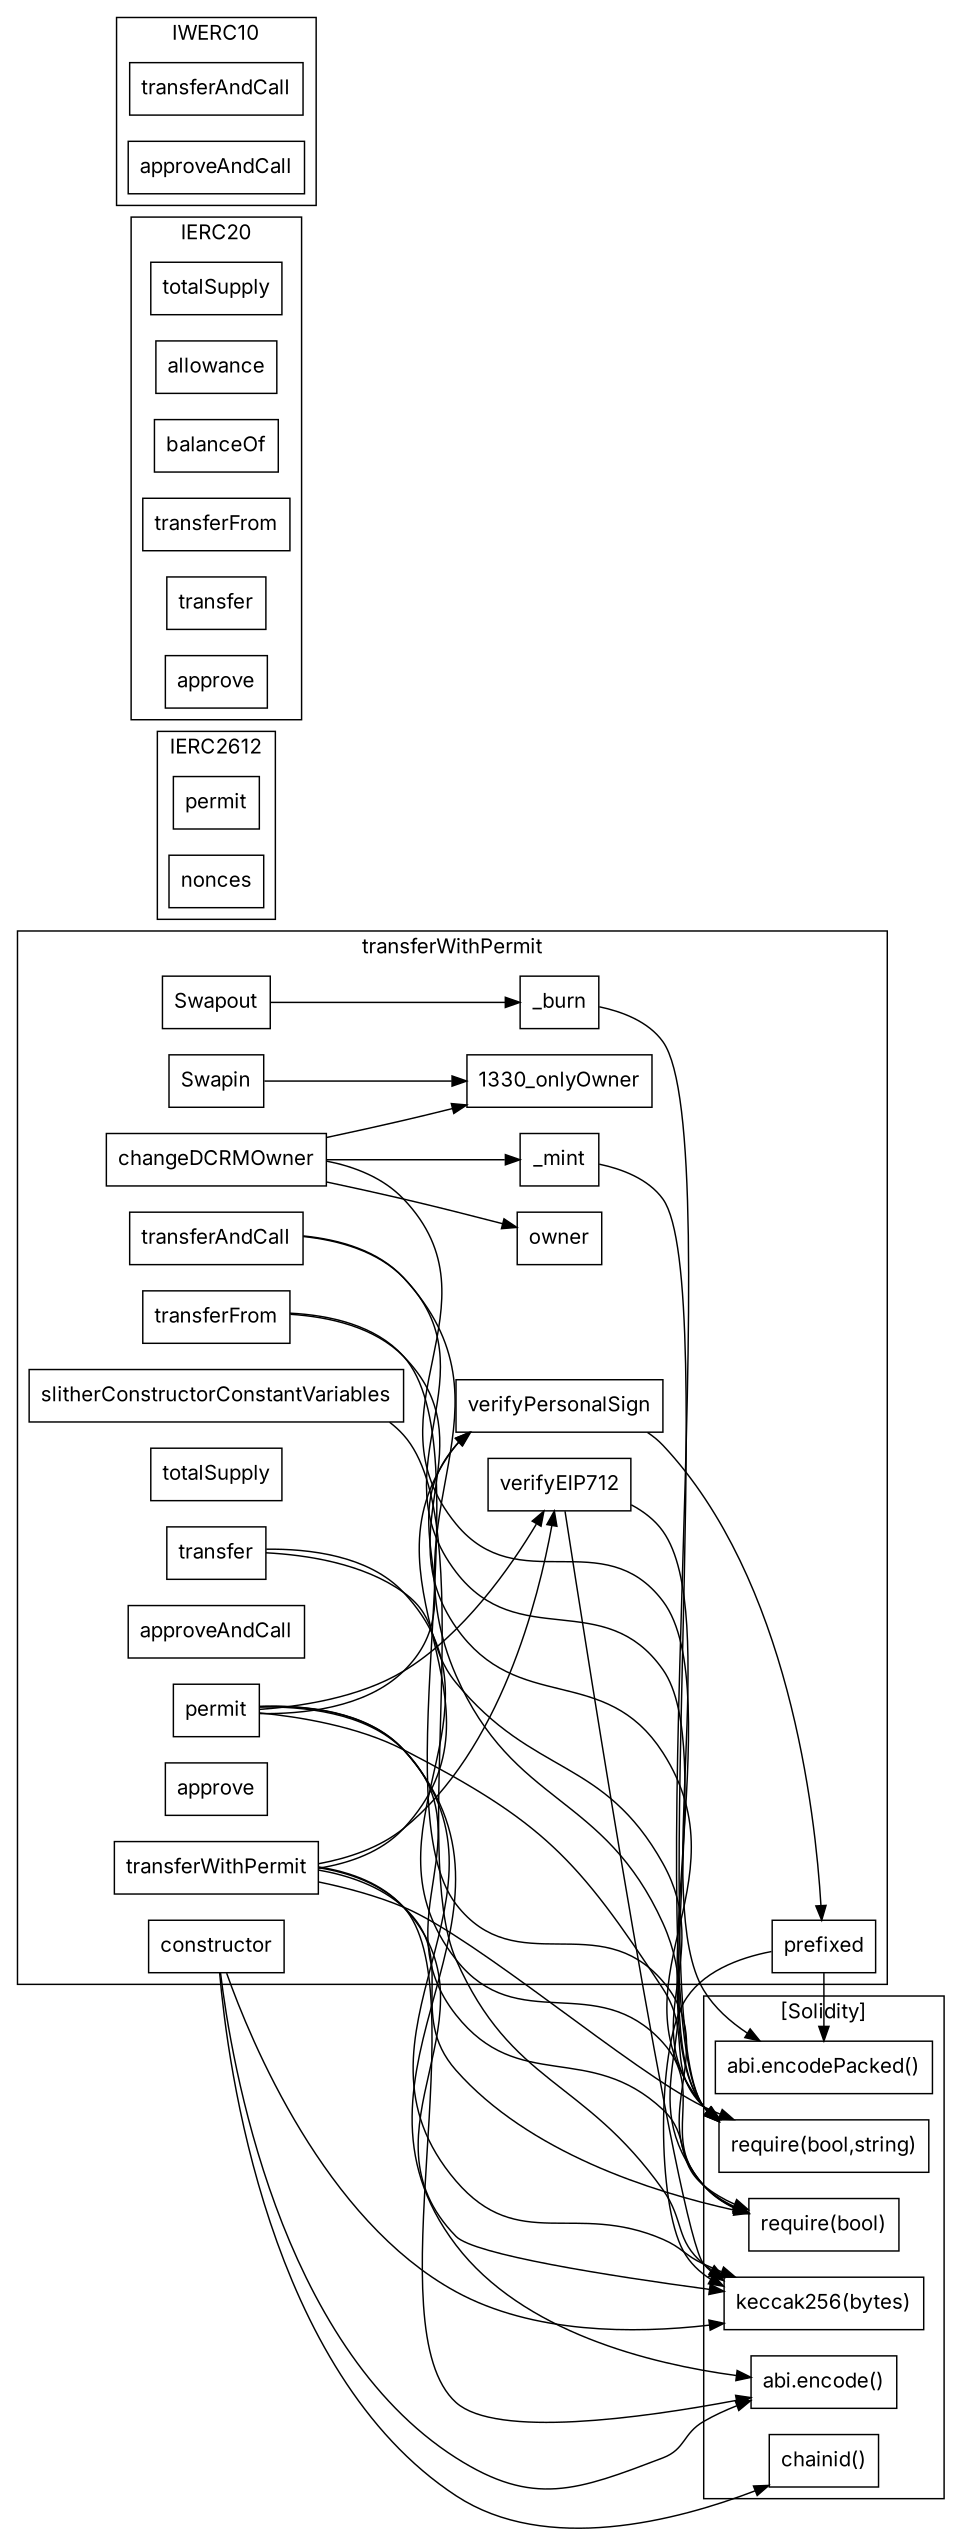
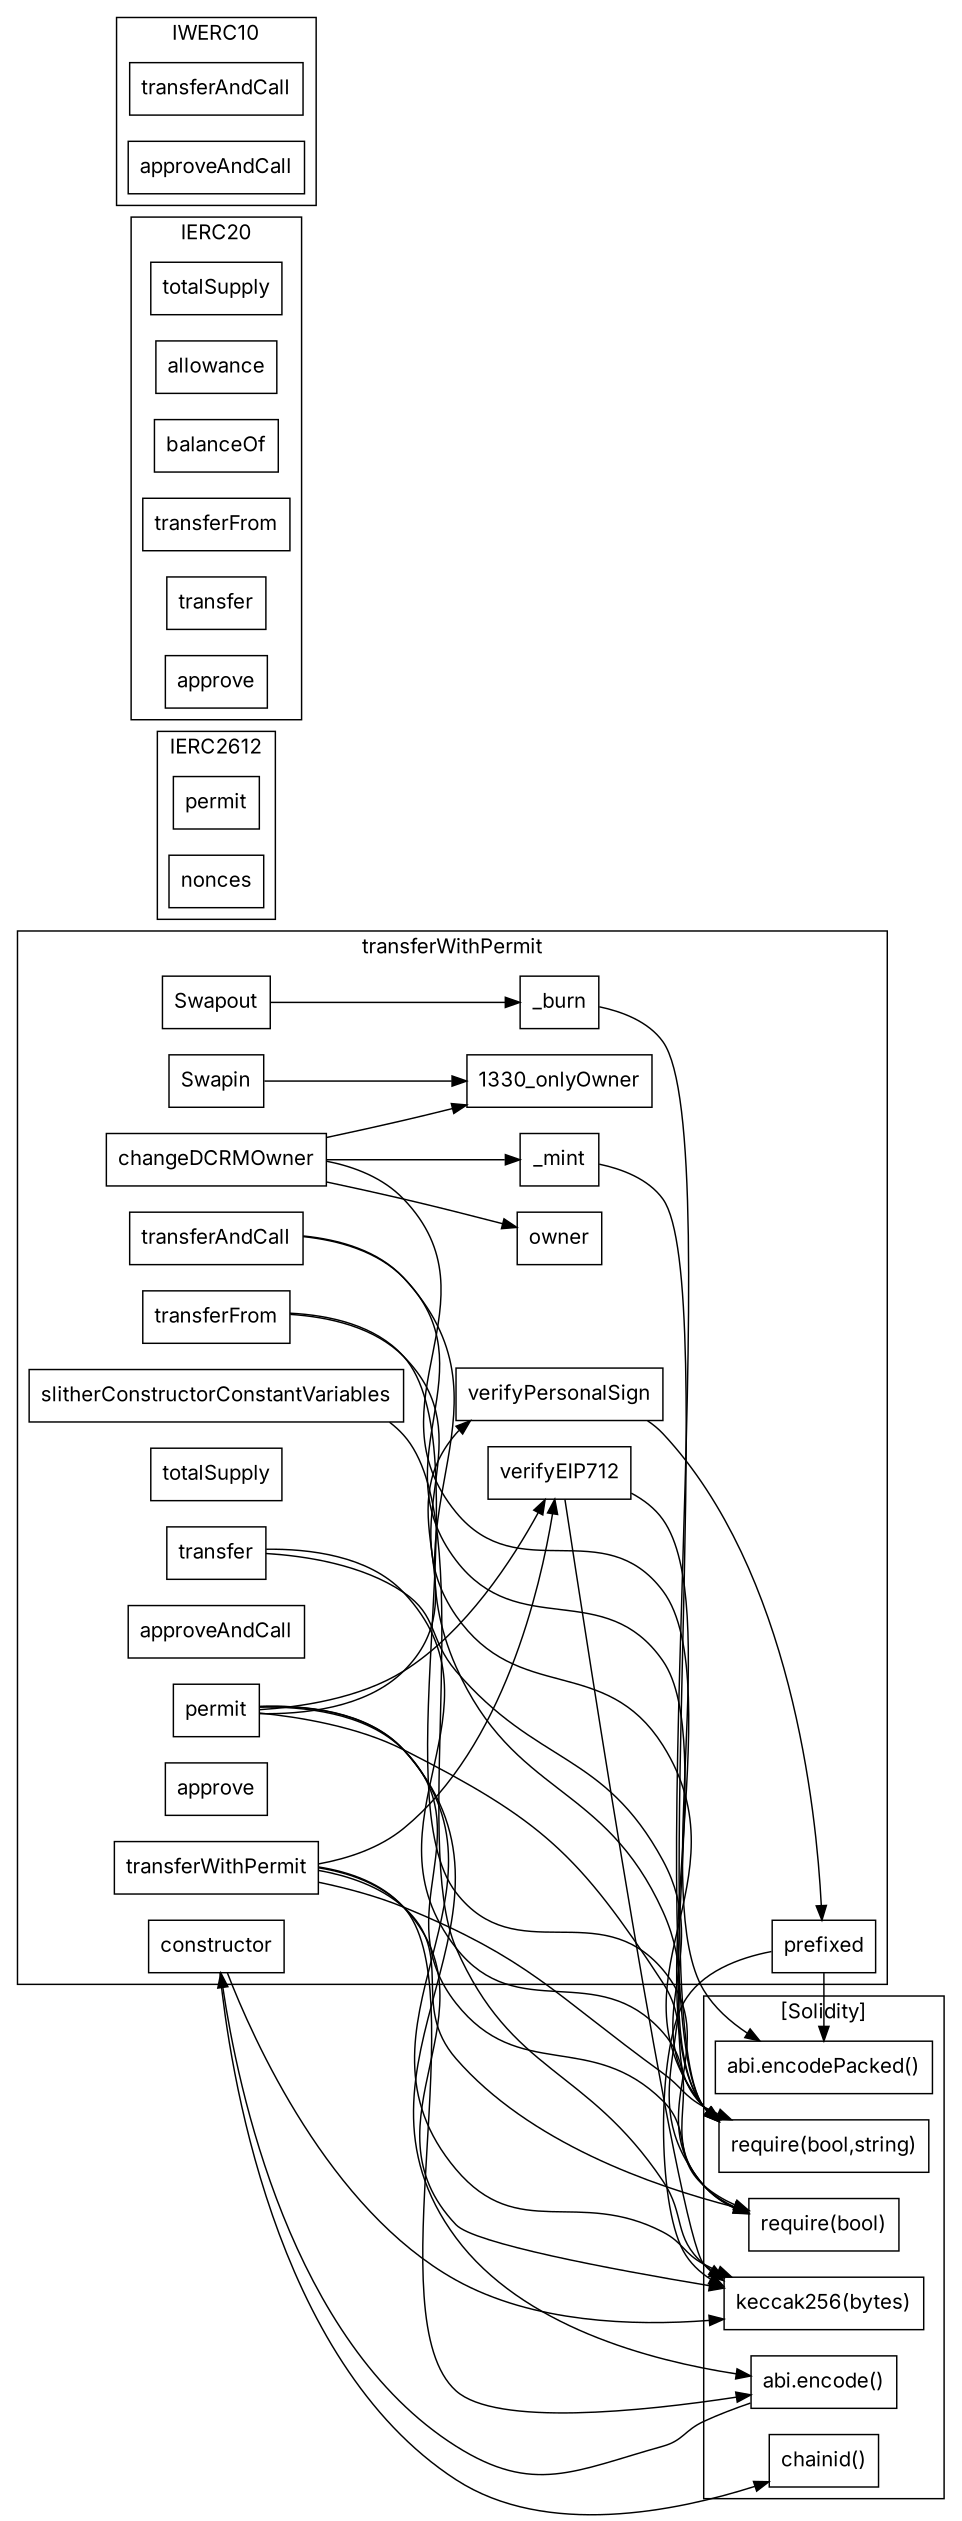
(424, 1597) -> none
(368, 2374) -> (377, 2374)
